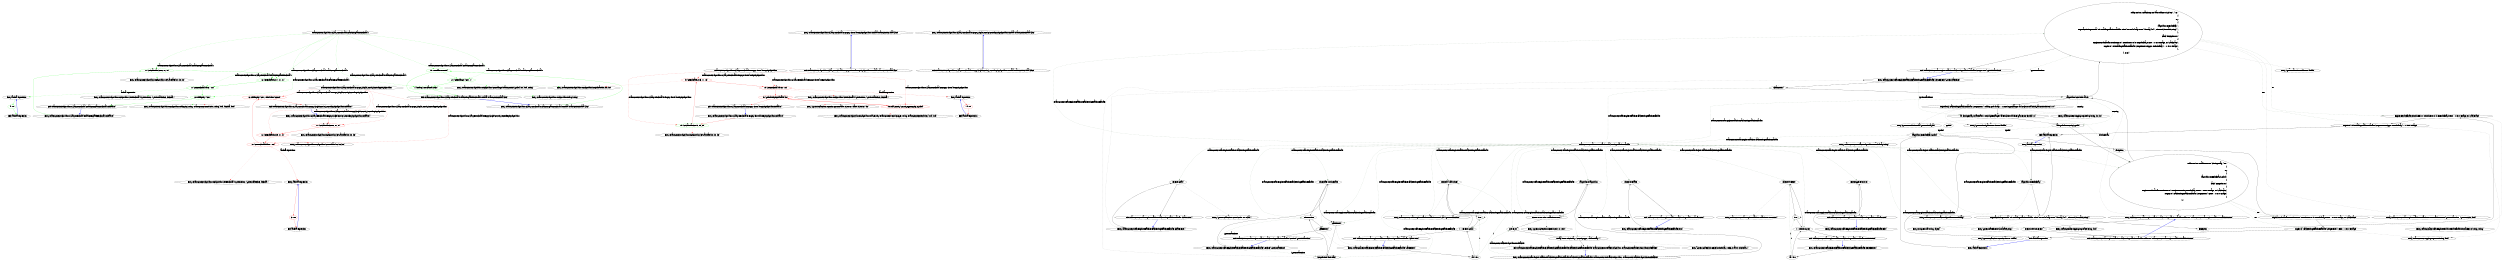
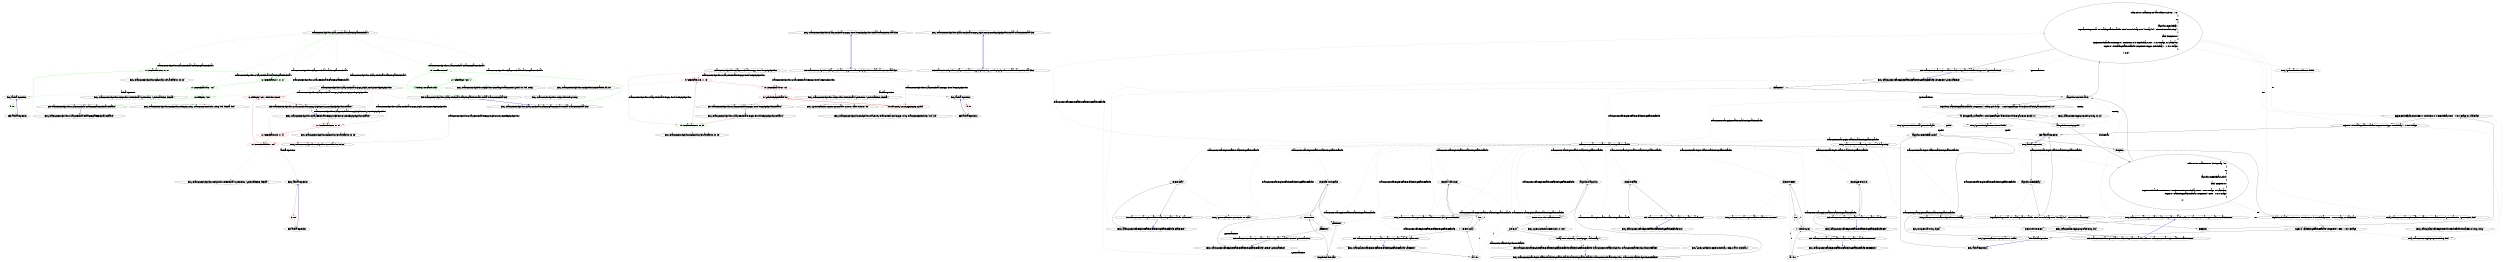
(1773, 137) -> (1772, 141)
(1995, 229) -> none
